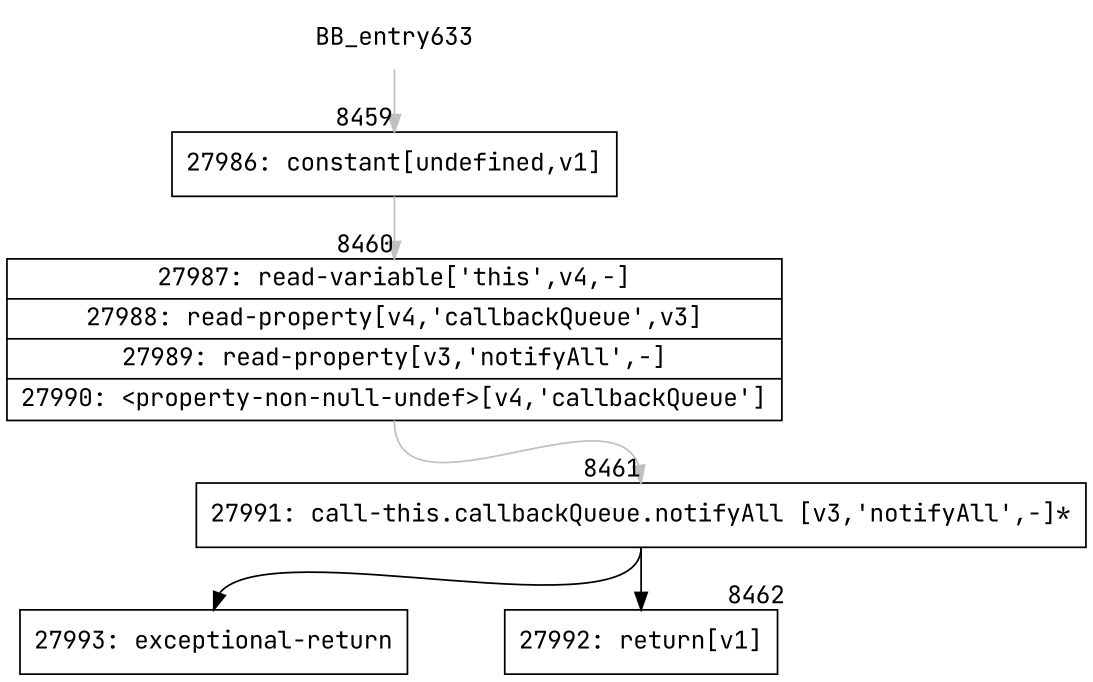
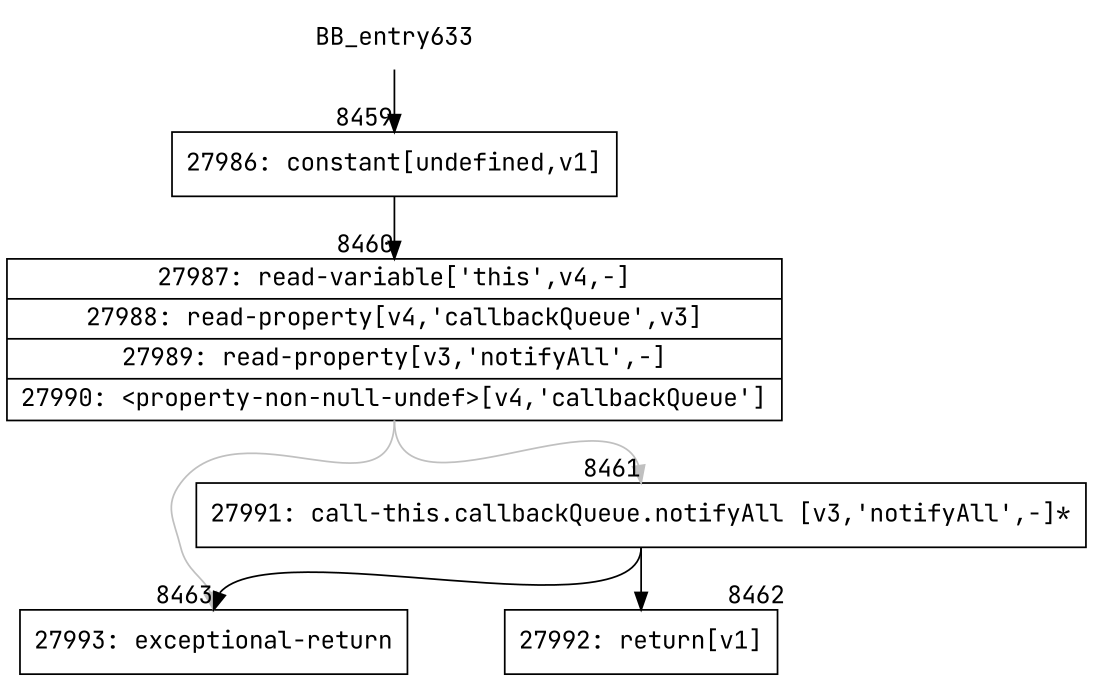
(394, 92) -> (394, 92)
(394, 219) -> (394, 219)
none -> (235, 455)
